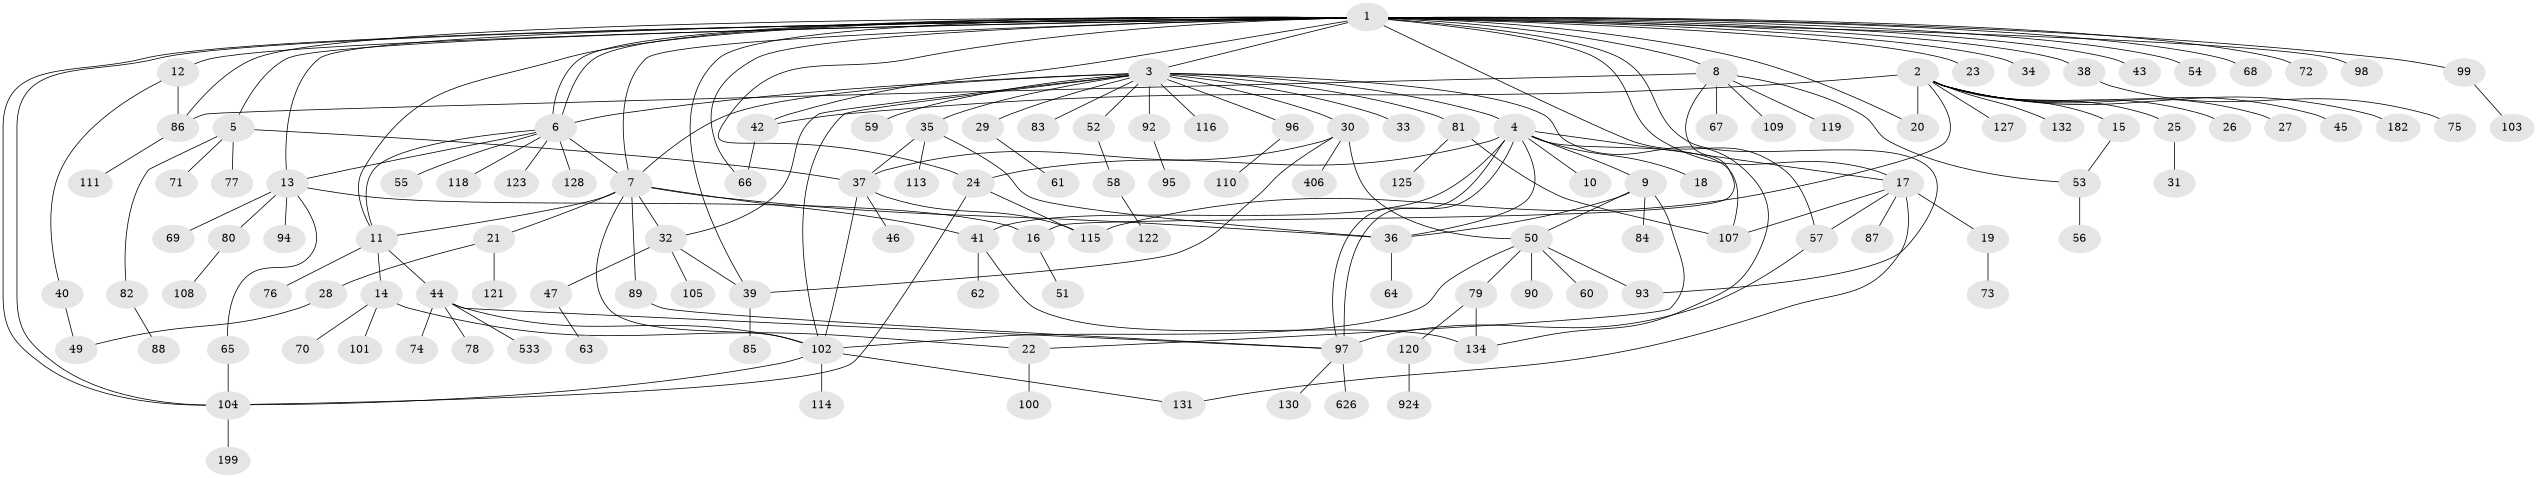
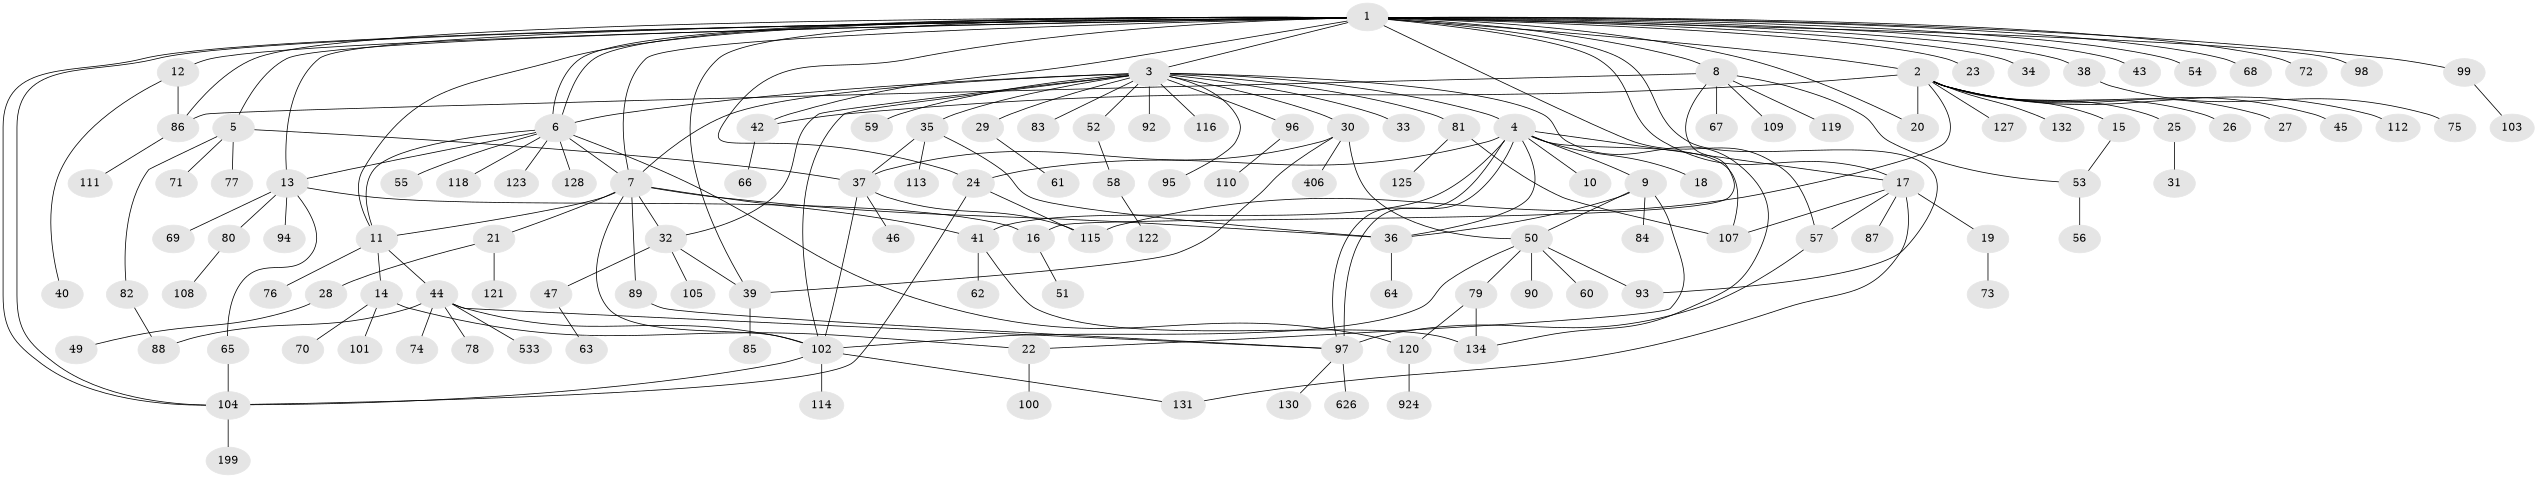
(853, 41) -> (1707, 46)
(2398, 128) -> (2398, 128)
(1159, 154) -> (1238, 119)
none -> (964, 311)
(69, 322) -> none
none -> (299, 325)
